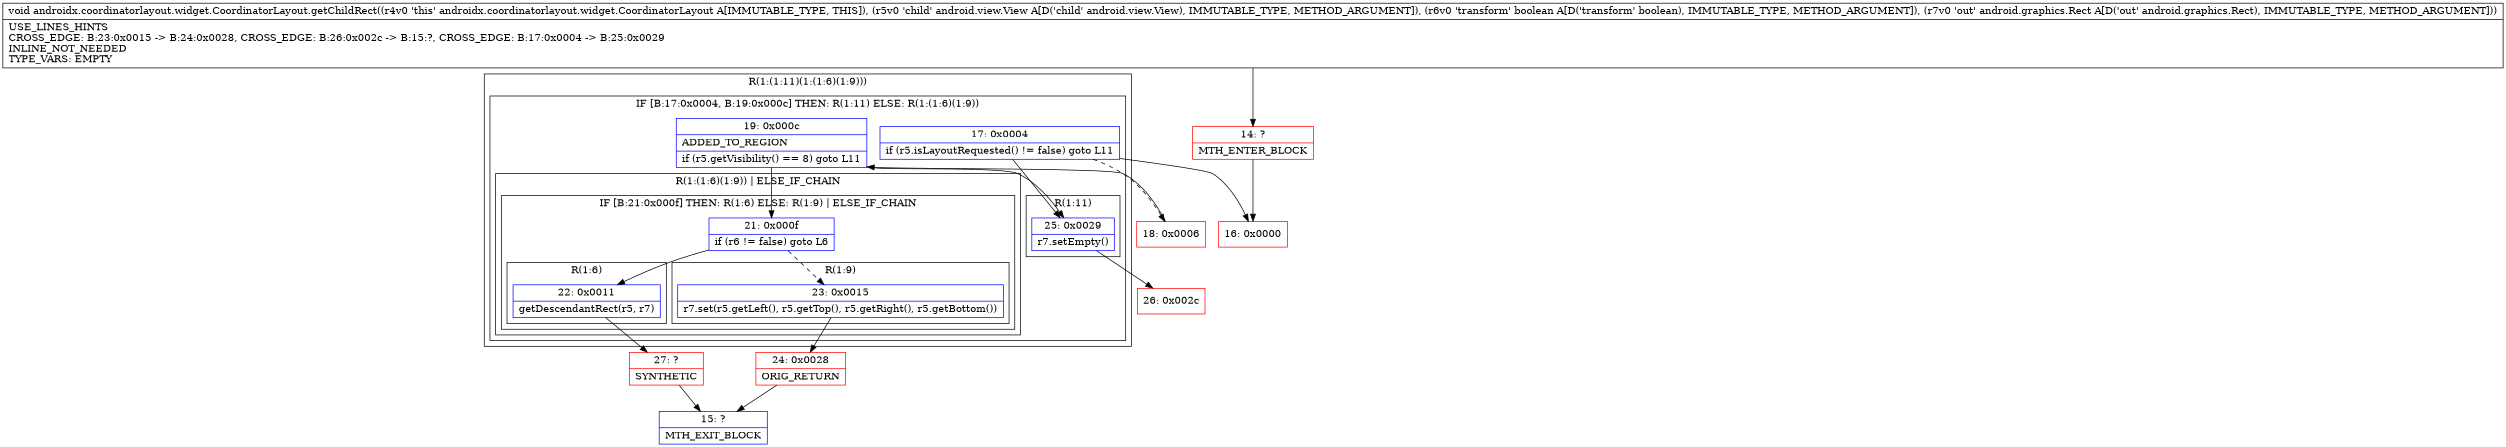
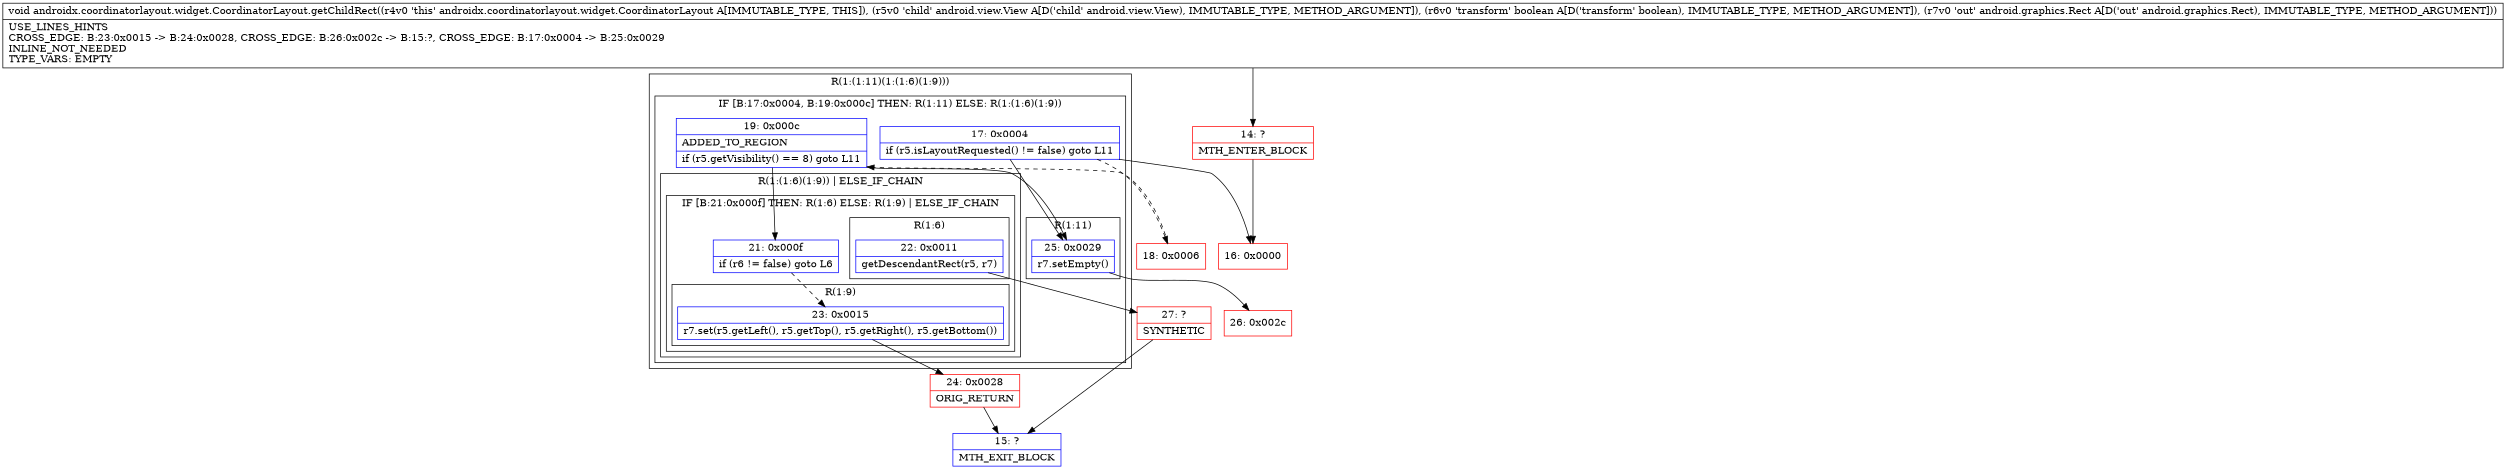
(1031, 169) -> (1041, 169)
(657, 267) -> none
